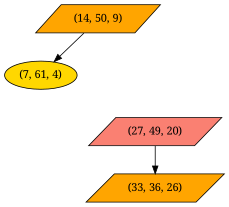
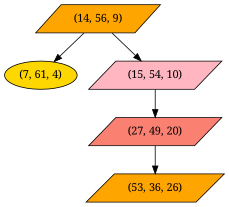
(98, 19) -> (98, 19)
none -> (155, 75)
(155, 188) -> (155, 188)
